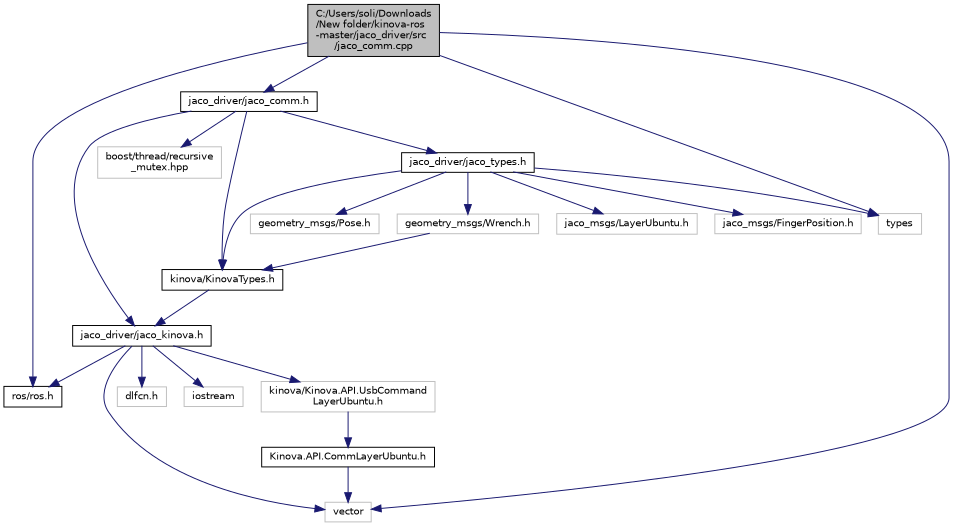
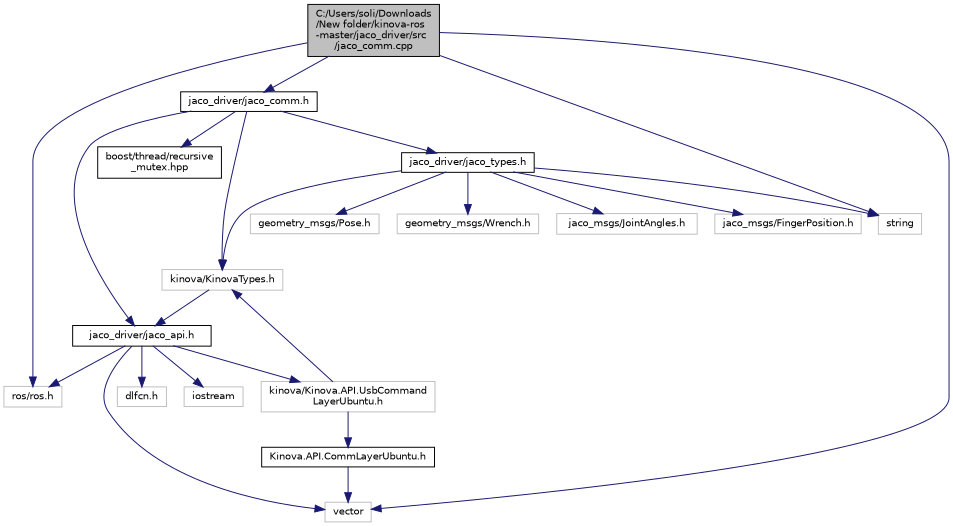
(160, 163) -> (160, 163)
(627, 224) -> (627, 224)
(900, 224) -> (900, 224)
(351, 251) -> (286, 339)
(222, 280) -> (222, 280)
(142, 336) -> (142, 336)
(33, 397) -> (33, 397)
